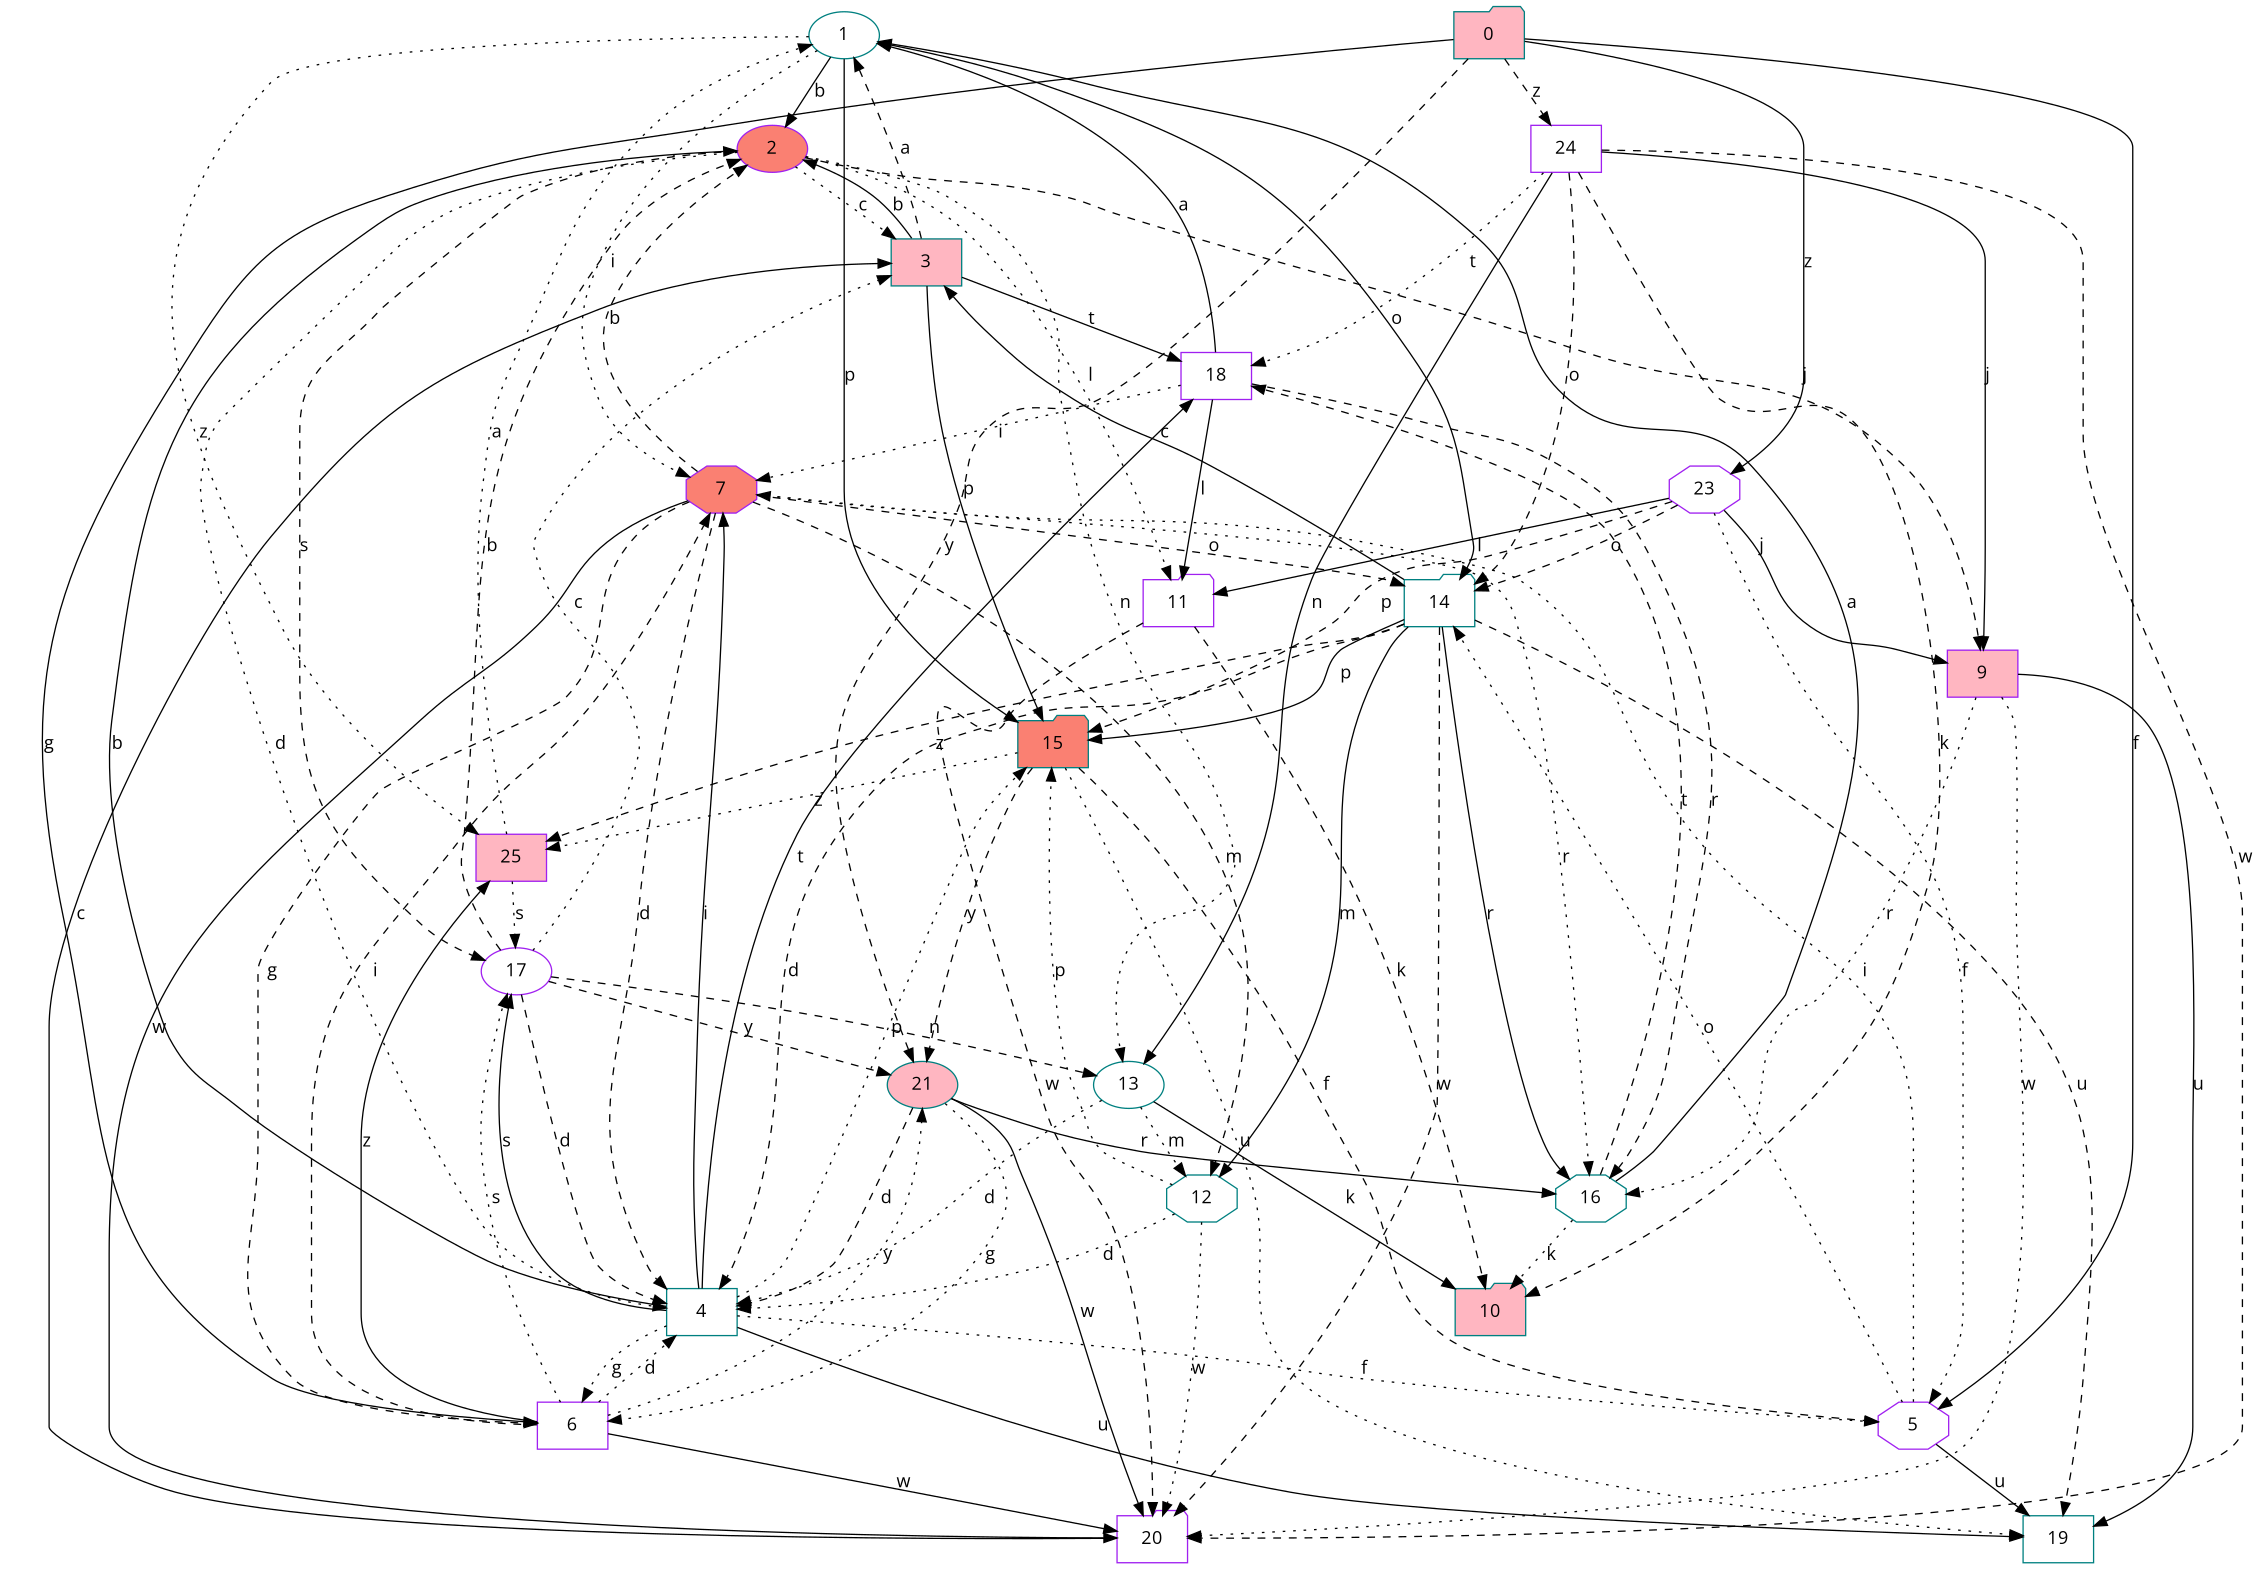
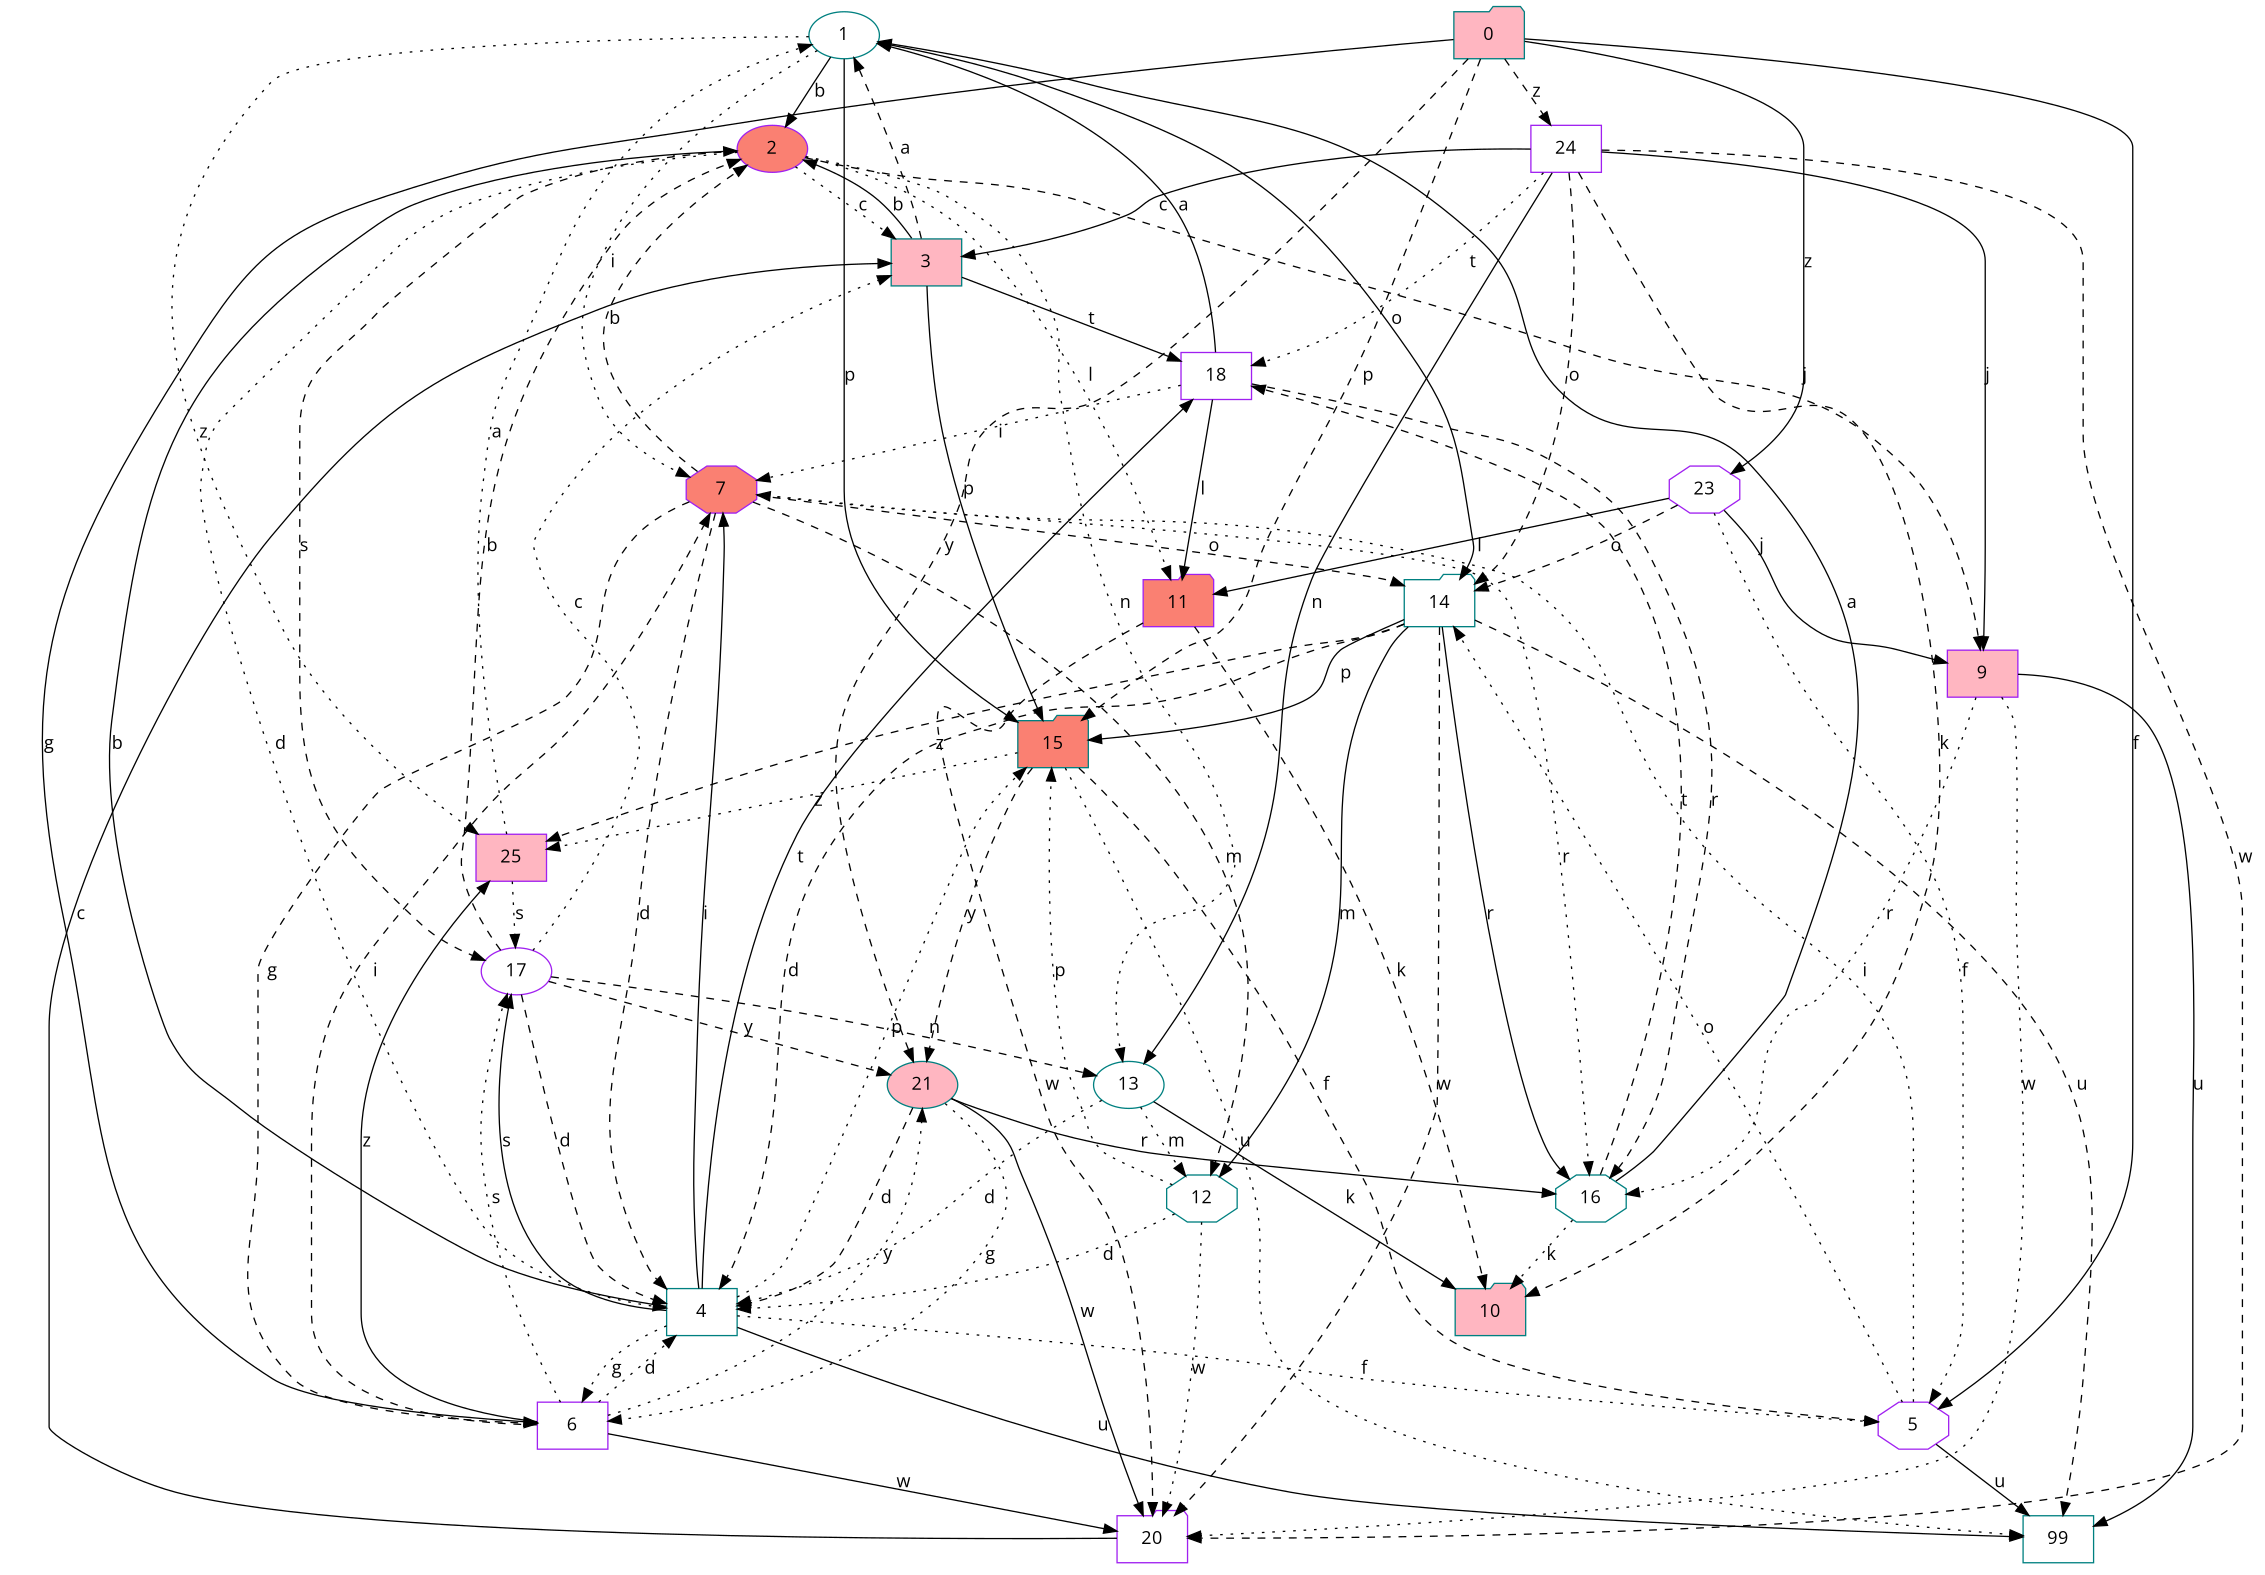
(1172, 447) -> (1261, 170)
(1361, 594) -> (1330, 420)
(1178, 603) -> (1178, 603)
(109, 1350) -> none
(2058, 1539) -> (2058, 1539)
